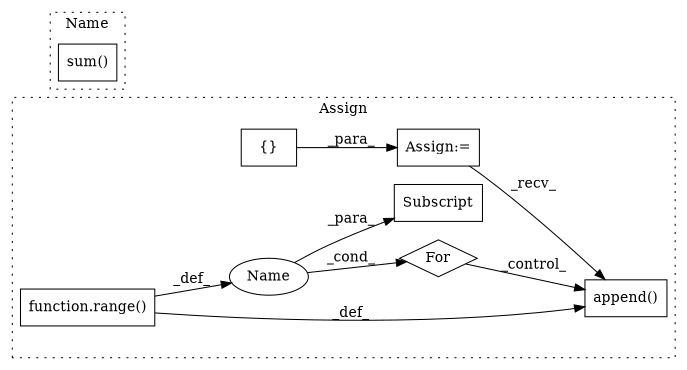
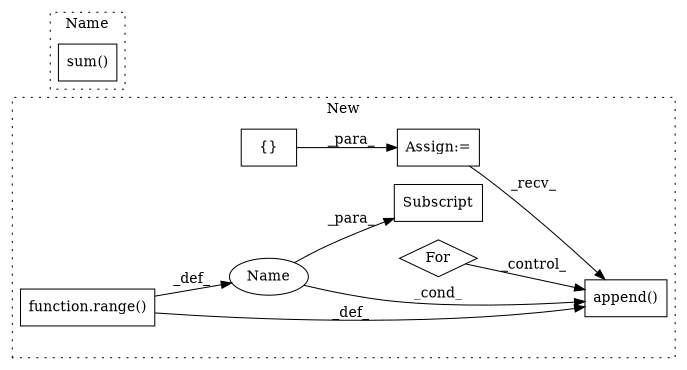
(344, 109) -> (344, 109)
(352, 268) -> (438, 304)
